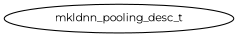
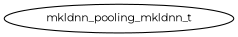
(119, 19) -> (119, 19)
